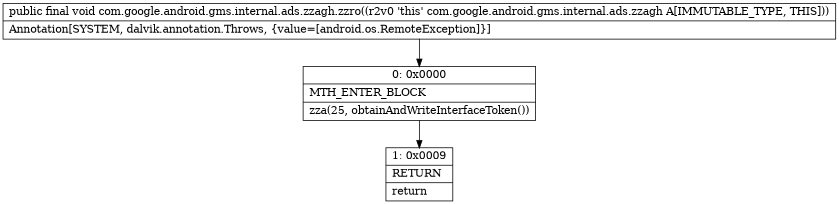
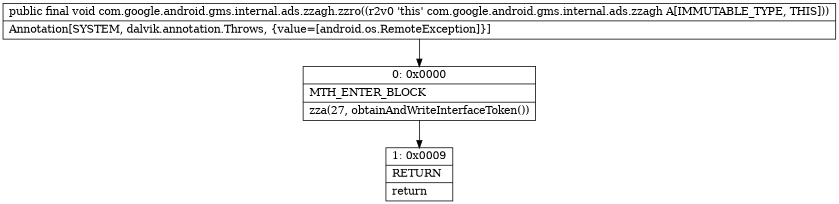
(419, 111) -> (419, 111)
